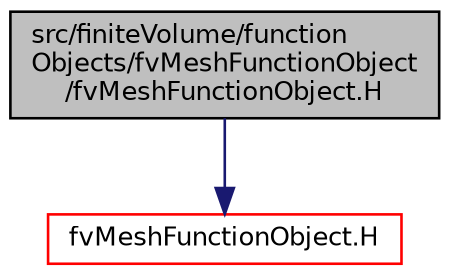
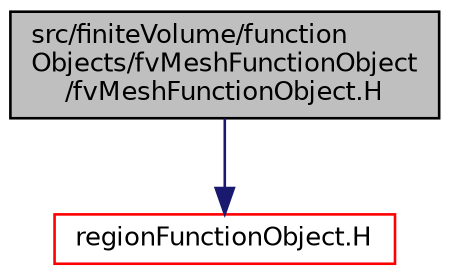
(225, 239) -> (225, 239)
